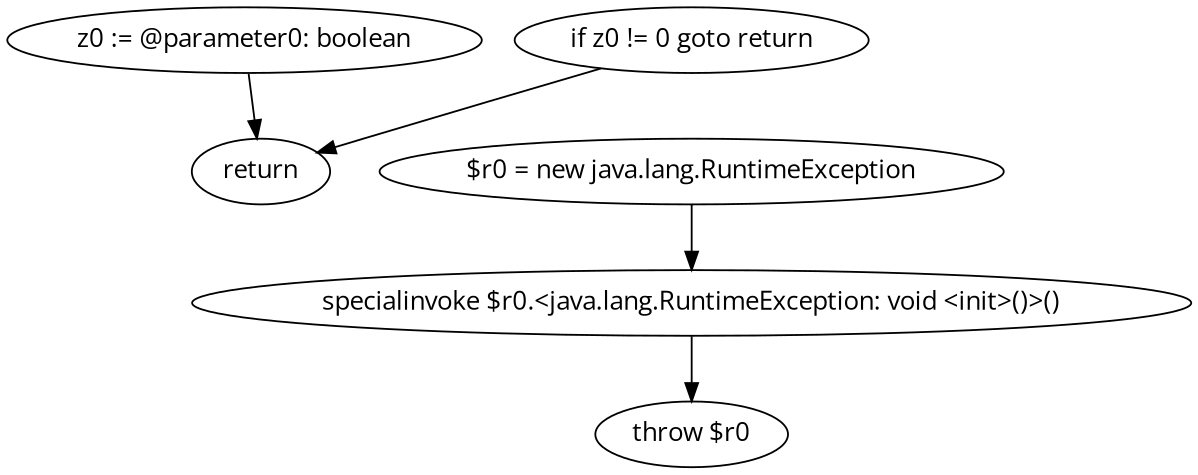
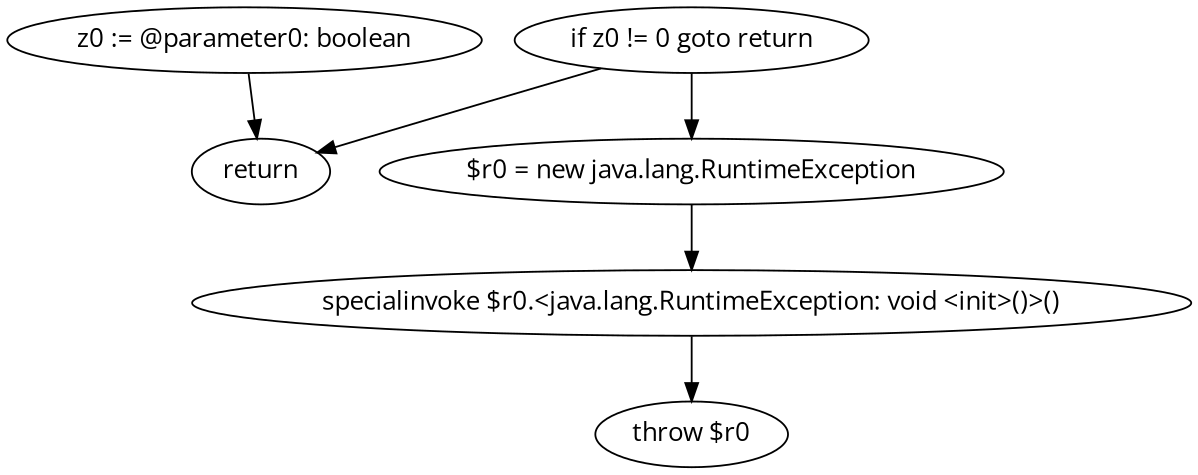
none -> (692, 97)
